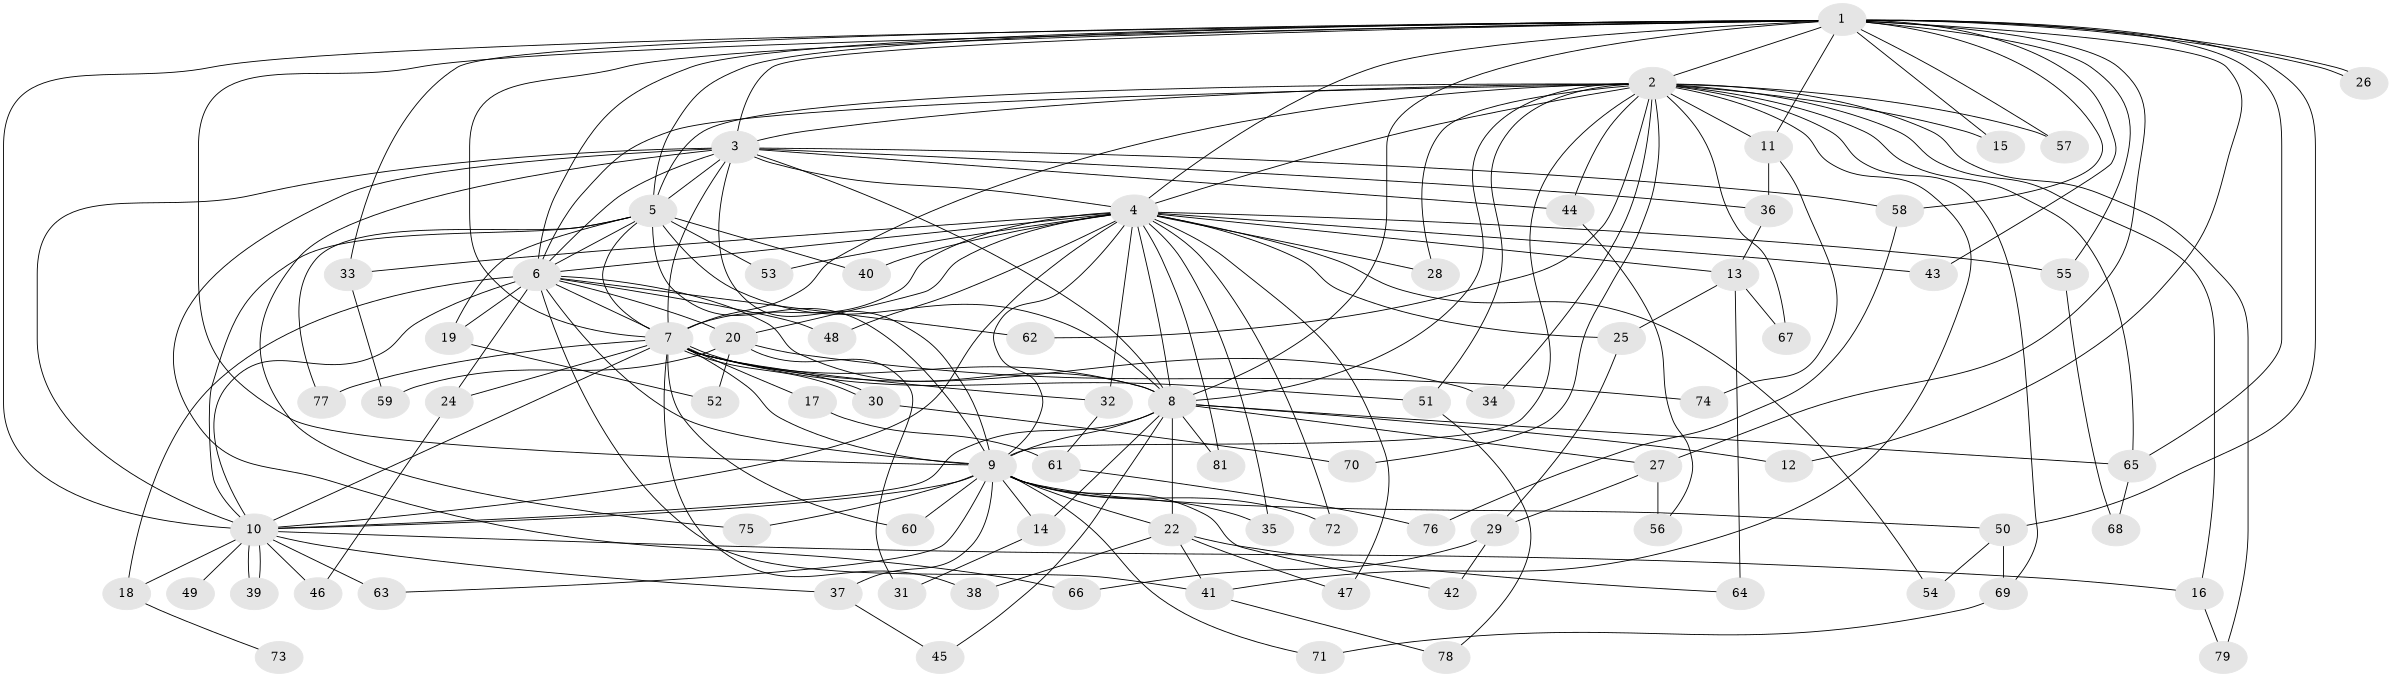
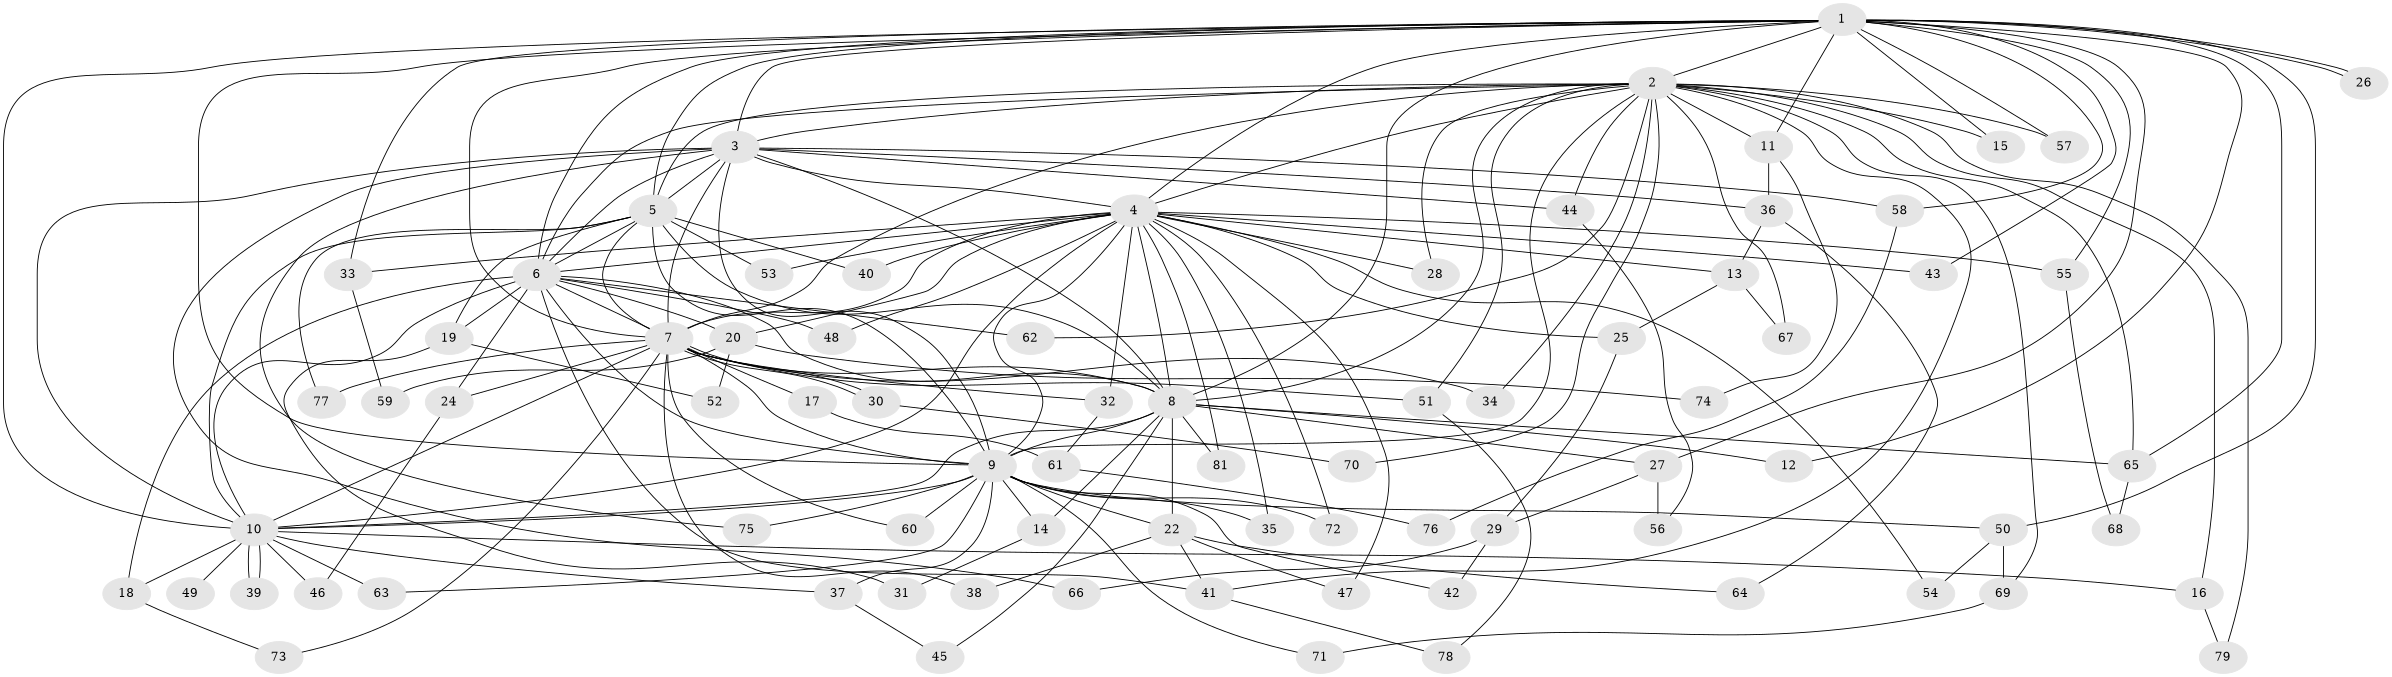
(912, 394) -> (435, 529)
(1738, 427) -> (1936, 412)
none -> (531, 510)
